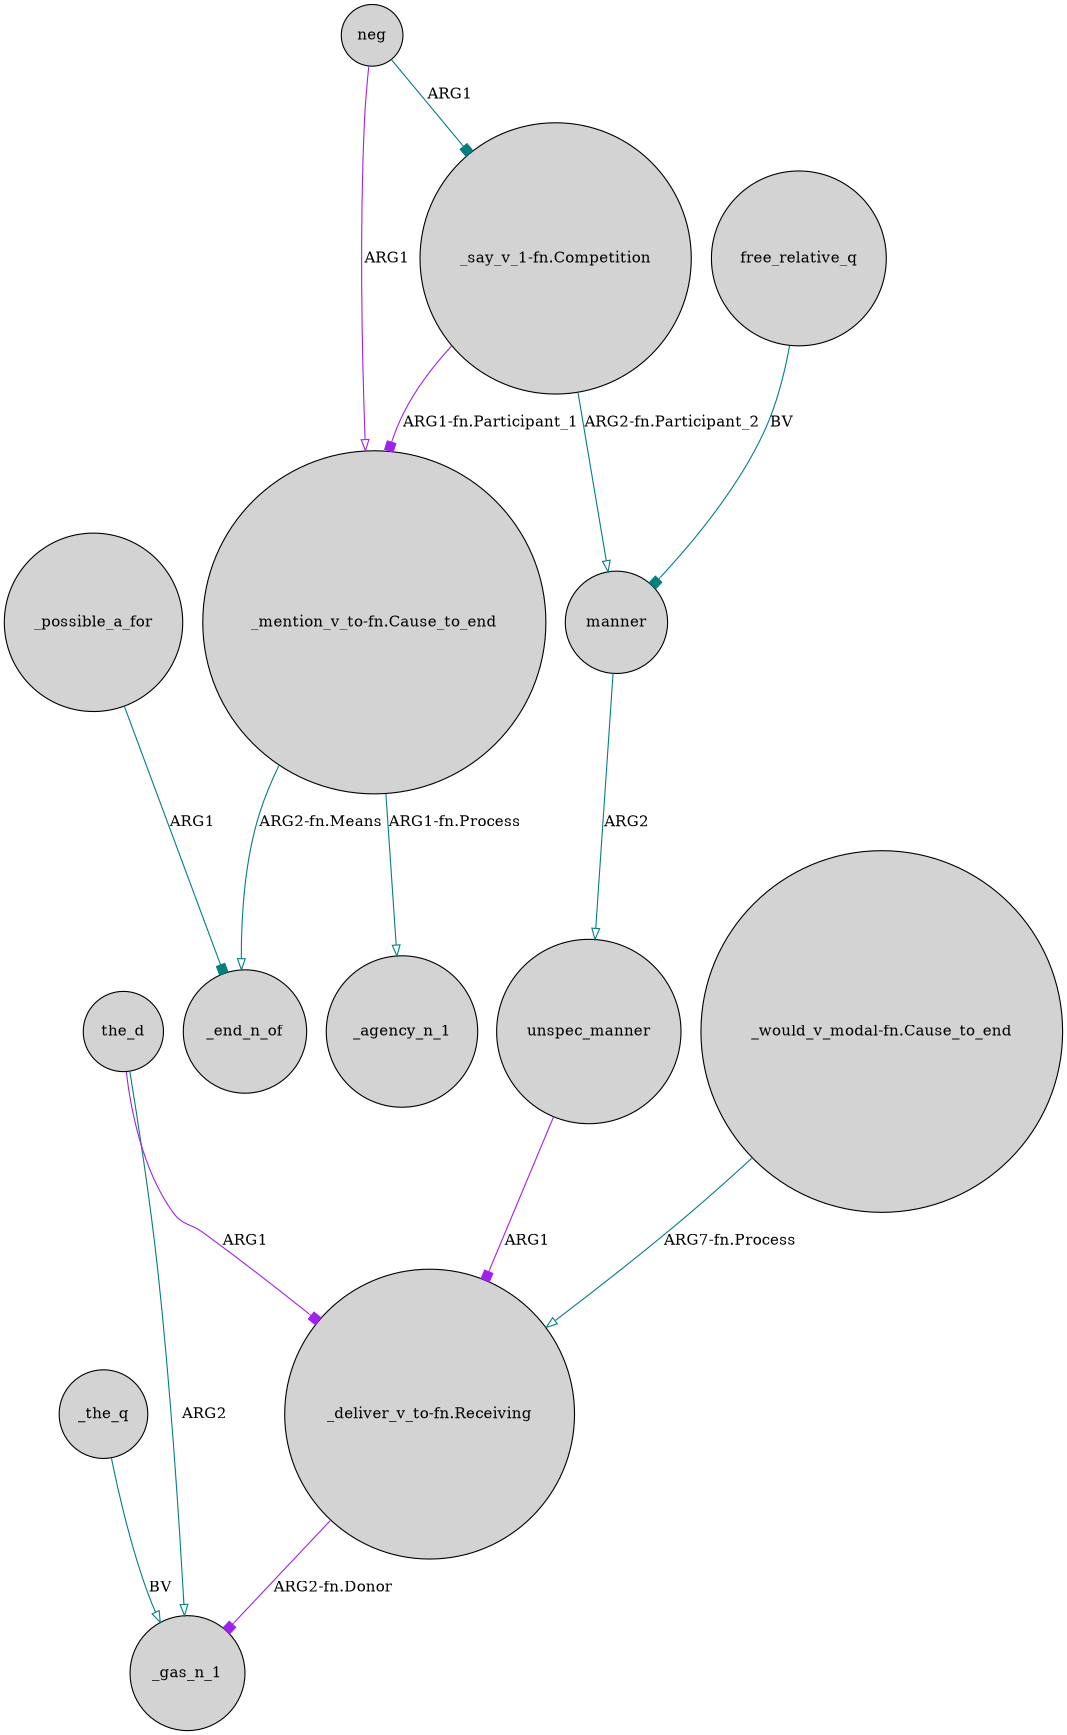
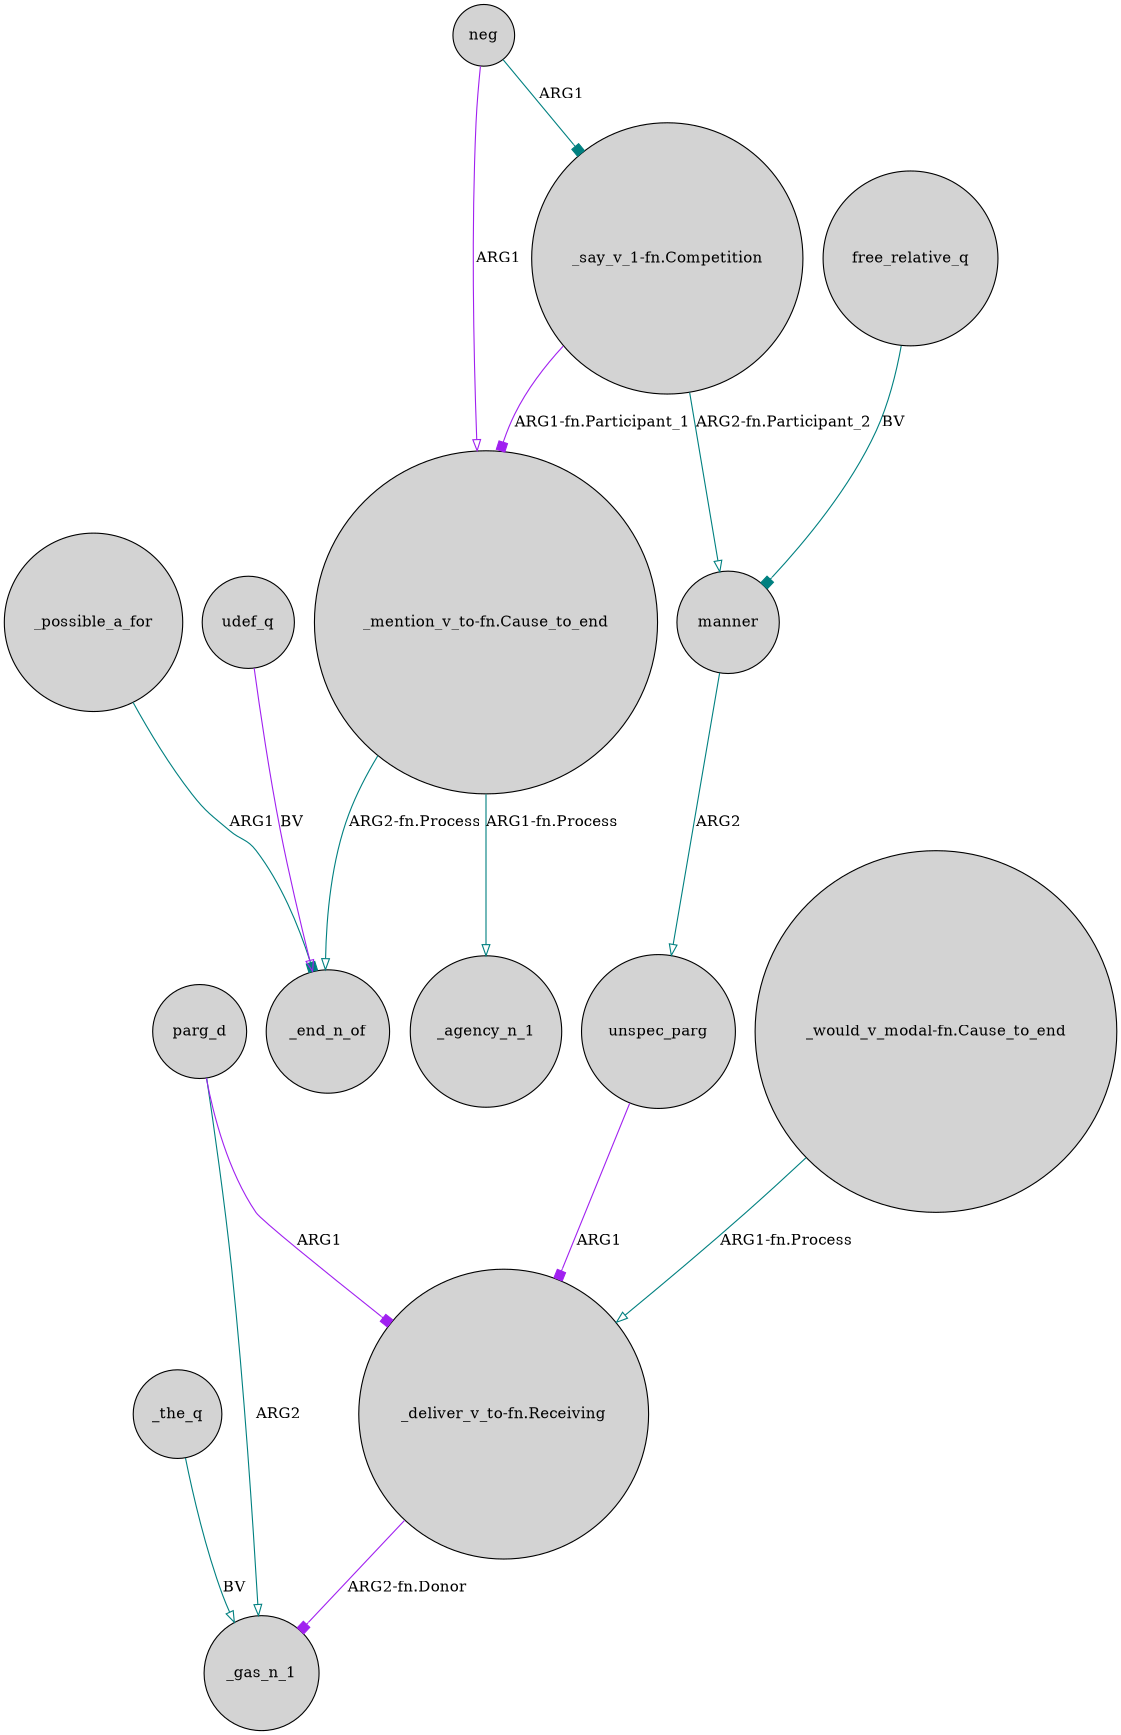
none -> (248, 622)
(321, 822) -> (415, 822)
(123, 1032) -> (200, 1032)
(589, 1032) -> (658, 1032)
(730, 1241) -> (787, 1241)
